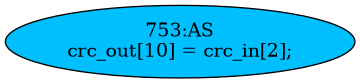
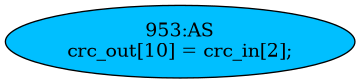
(180, 42) -> (180, 42)
